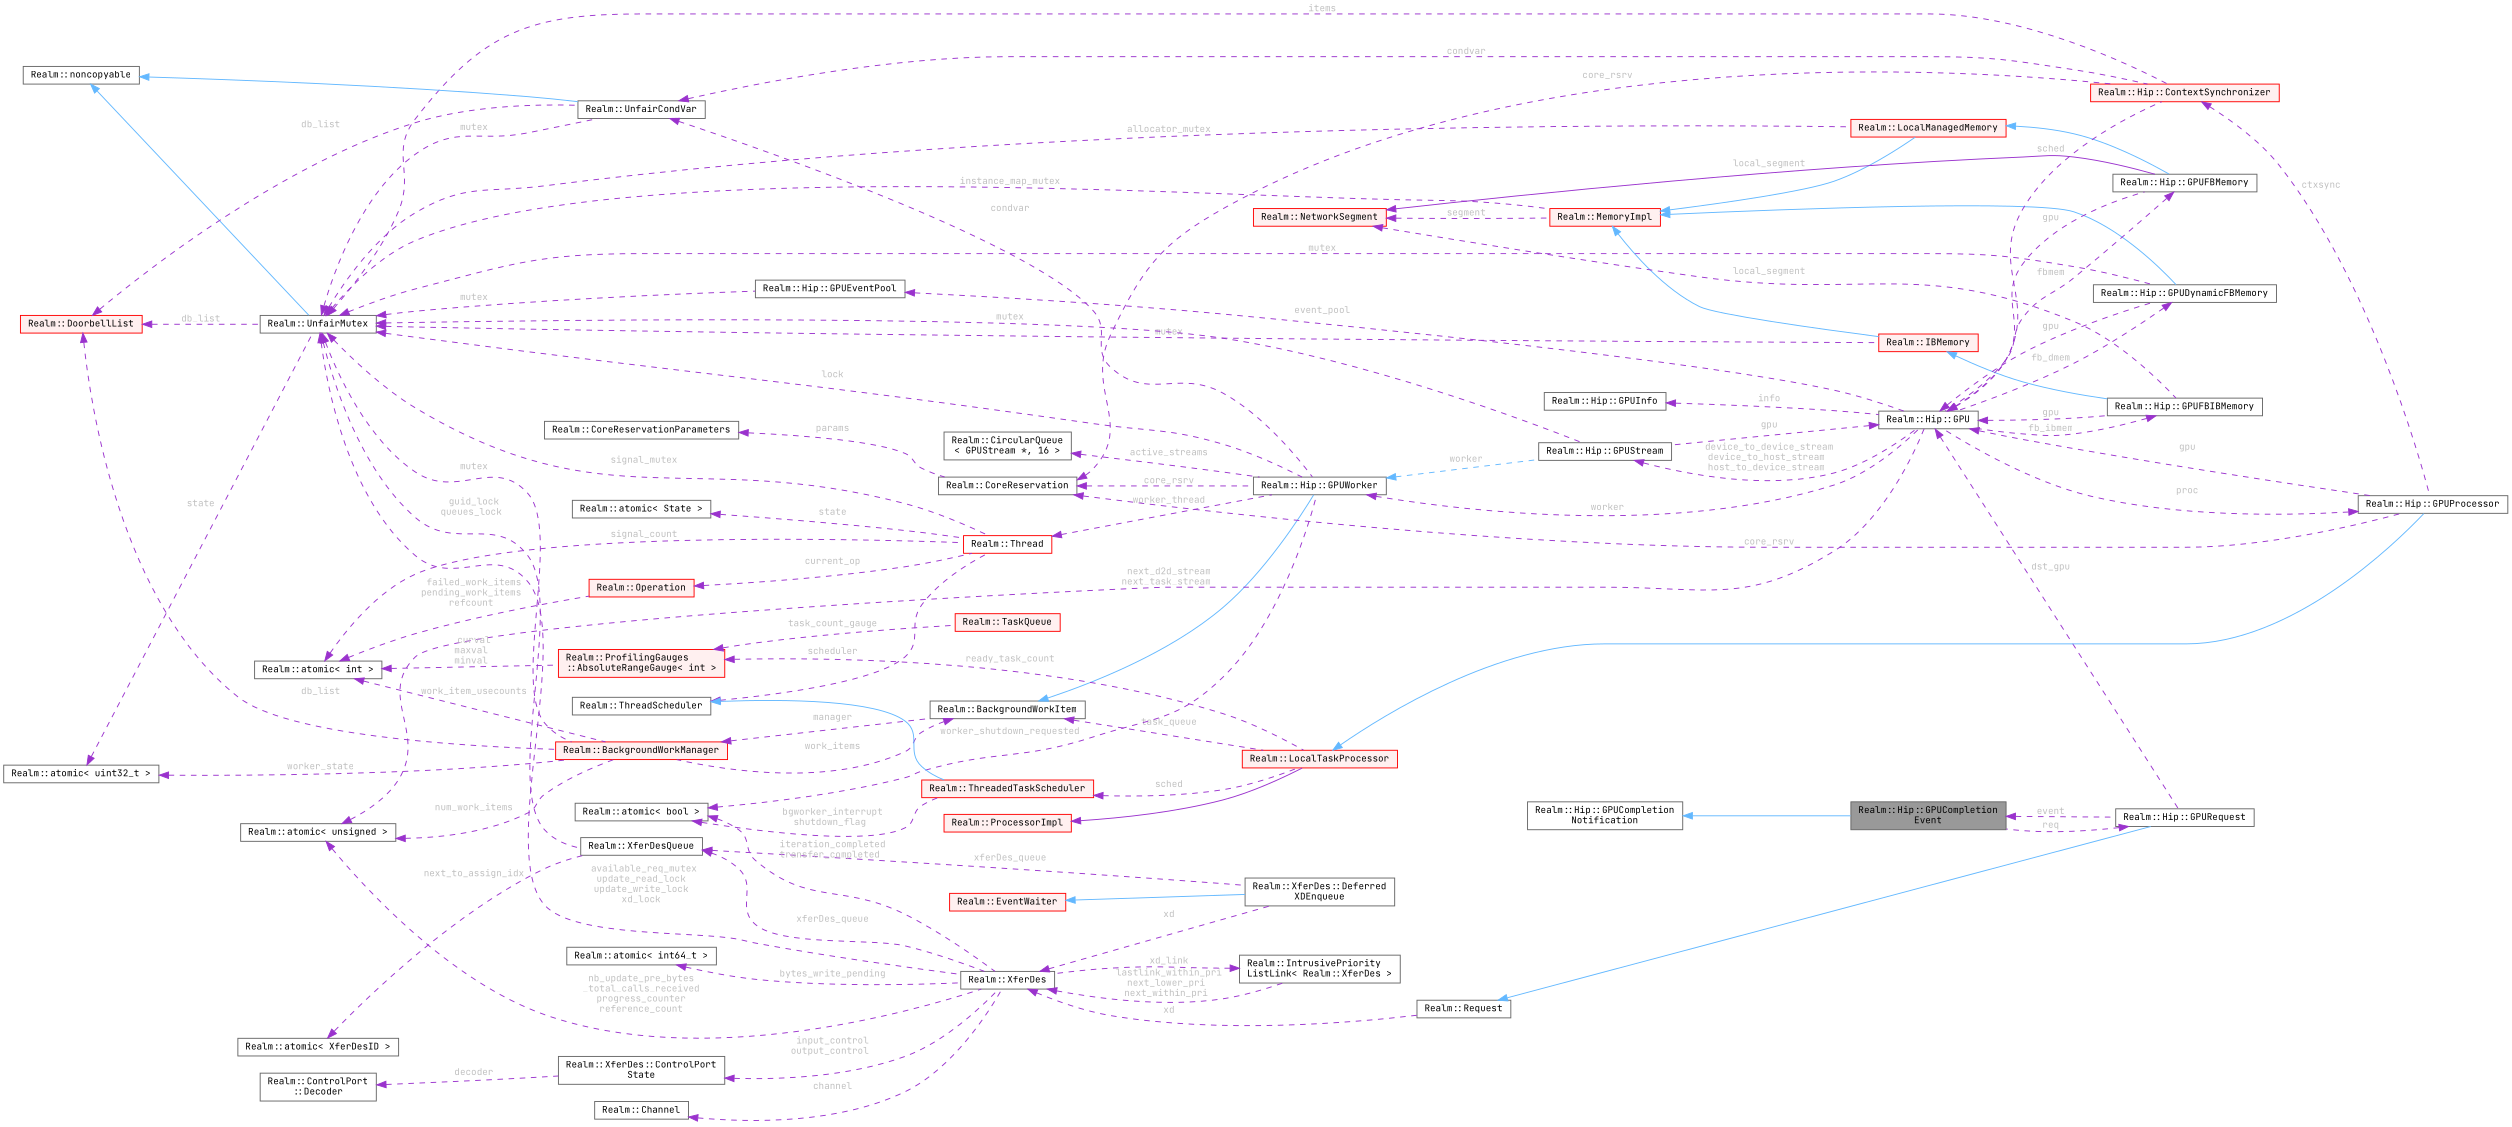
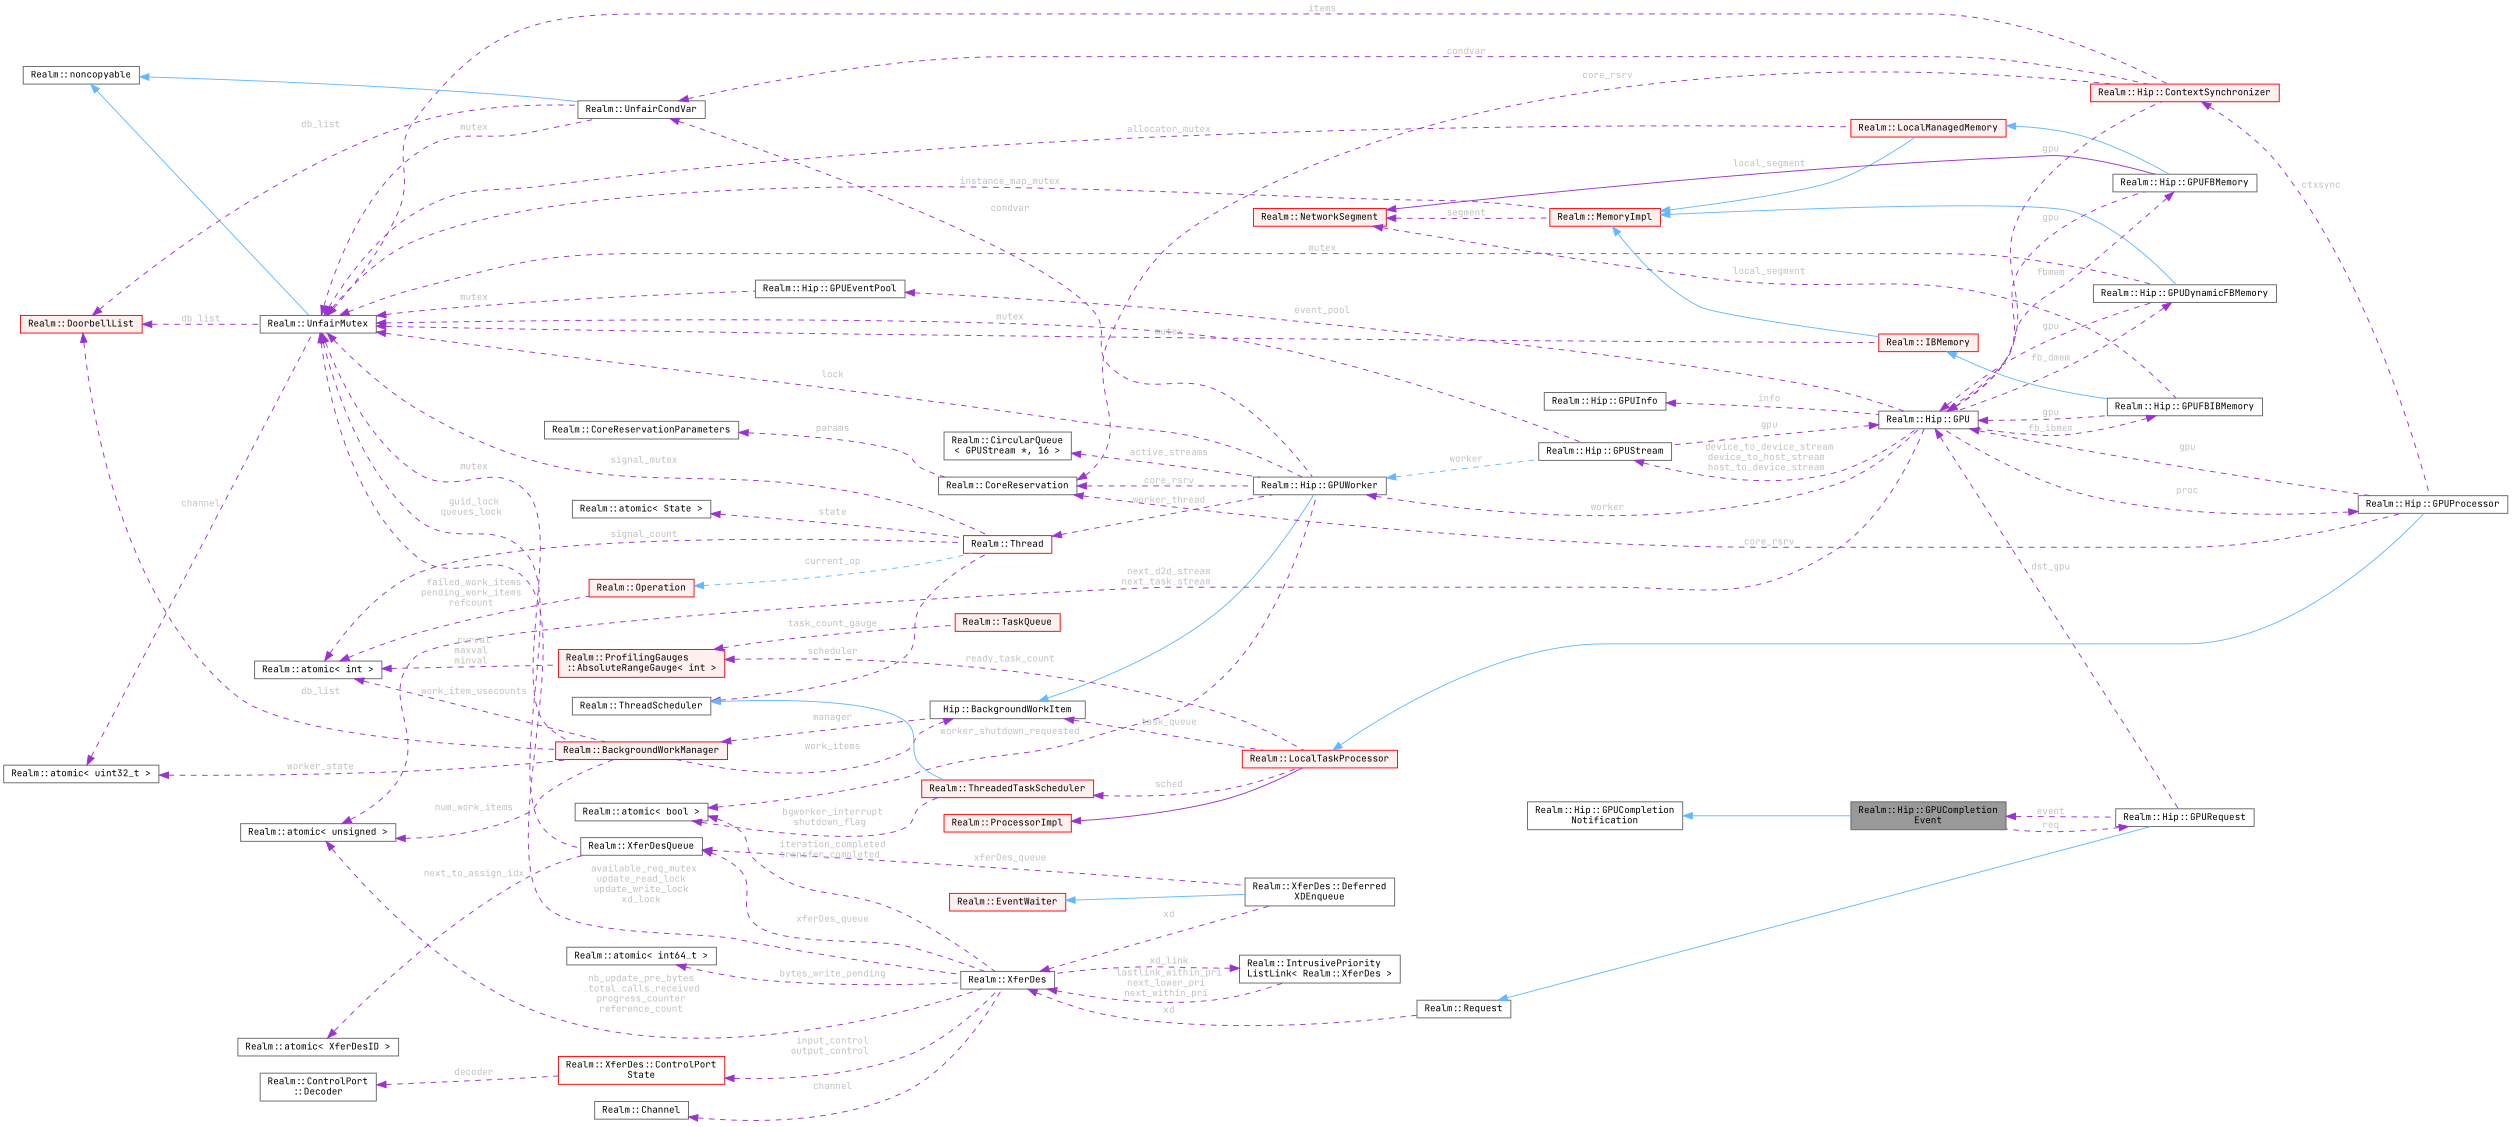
(2048, 149) -> (2048, 149)
(198, 504) -> (198, 504)
(838, 575) -> (838, 575)
(1008, 710) -> (1008, 710)
(642, 1070) -> (642, 1070)
